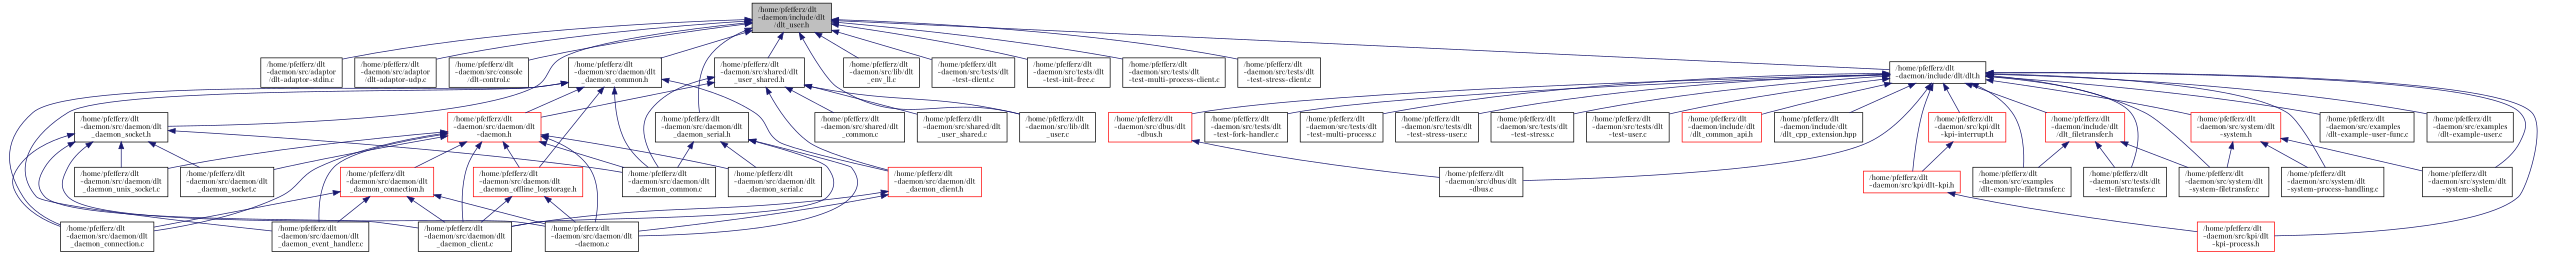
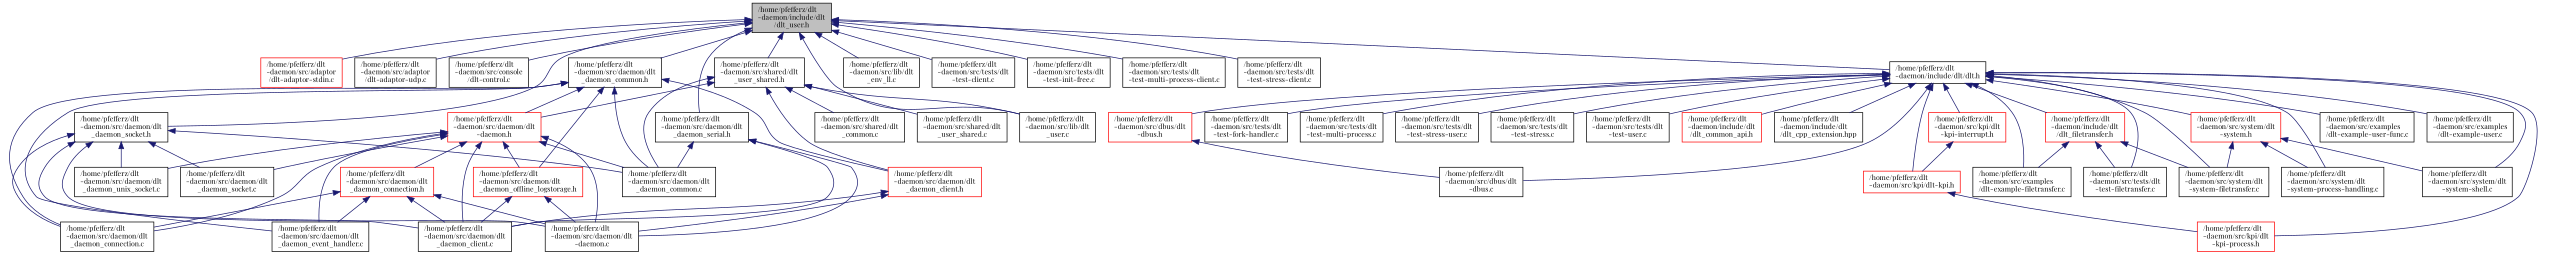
(301, 73) -> (301, 73)
(775, 182) -> none
